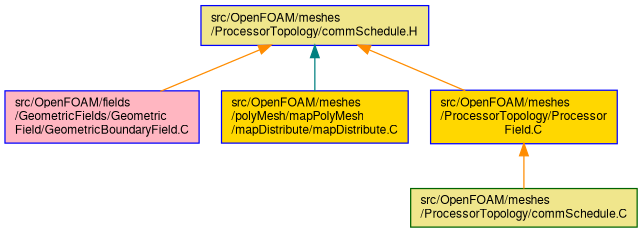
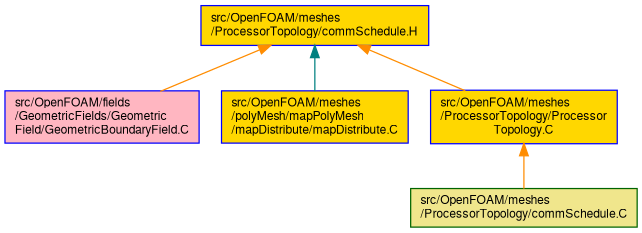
(315, 26) -> (315, 26)
(524, 117) -> (524, 117)
